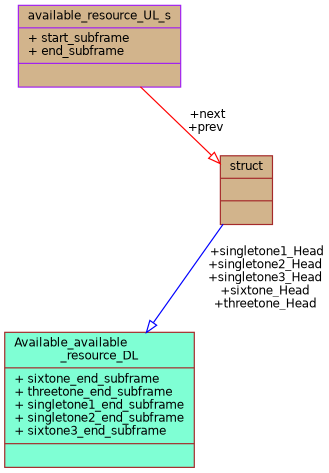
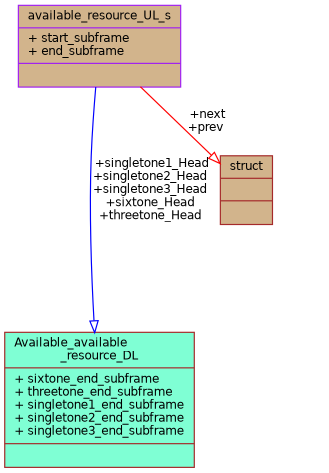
(188, 273) -> (90, 204)
(91, 431) -> (100, 431)
